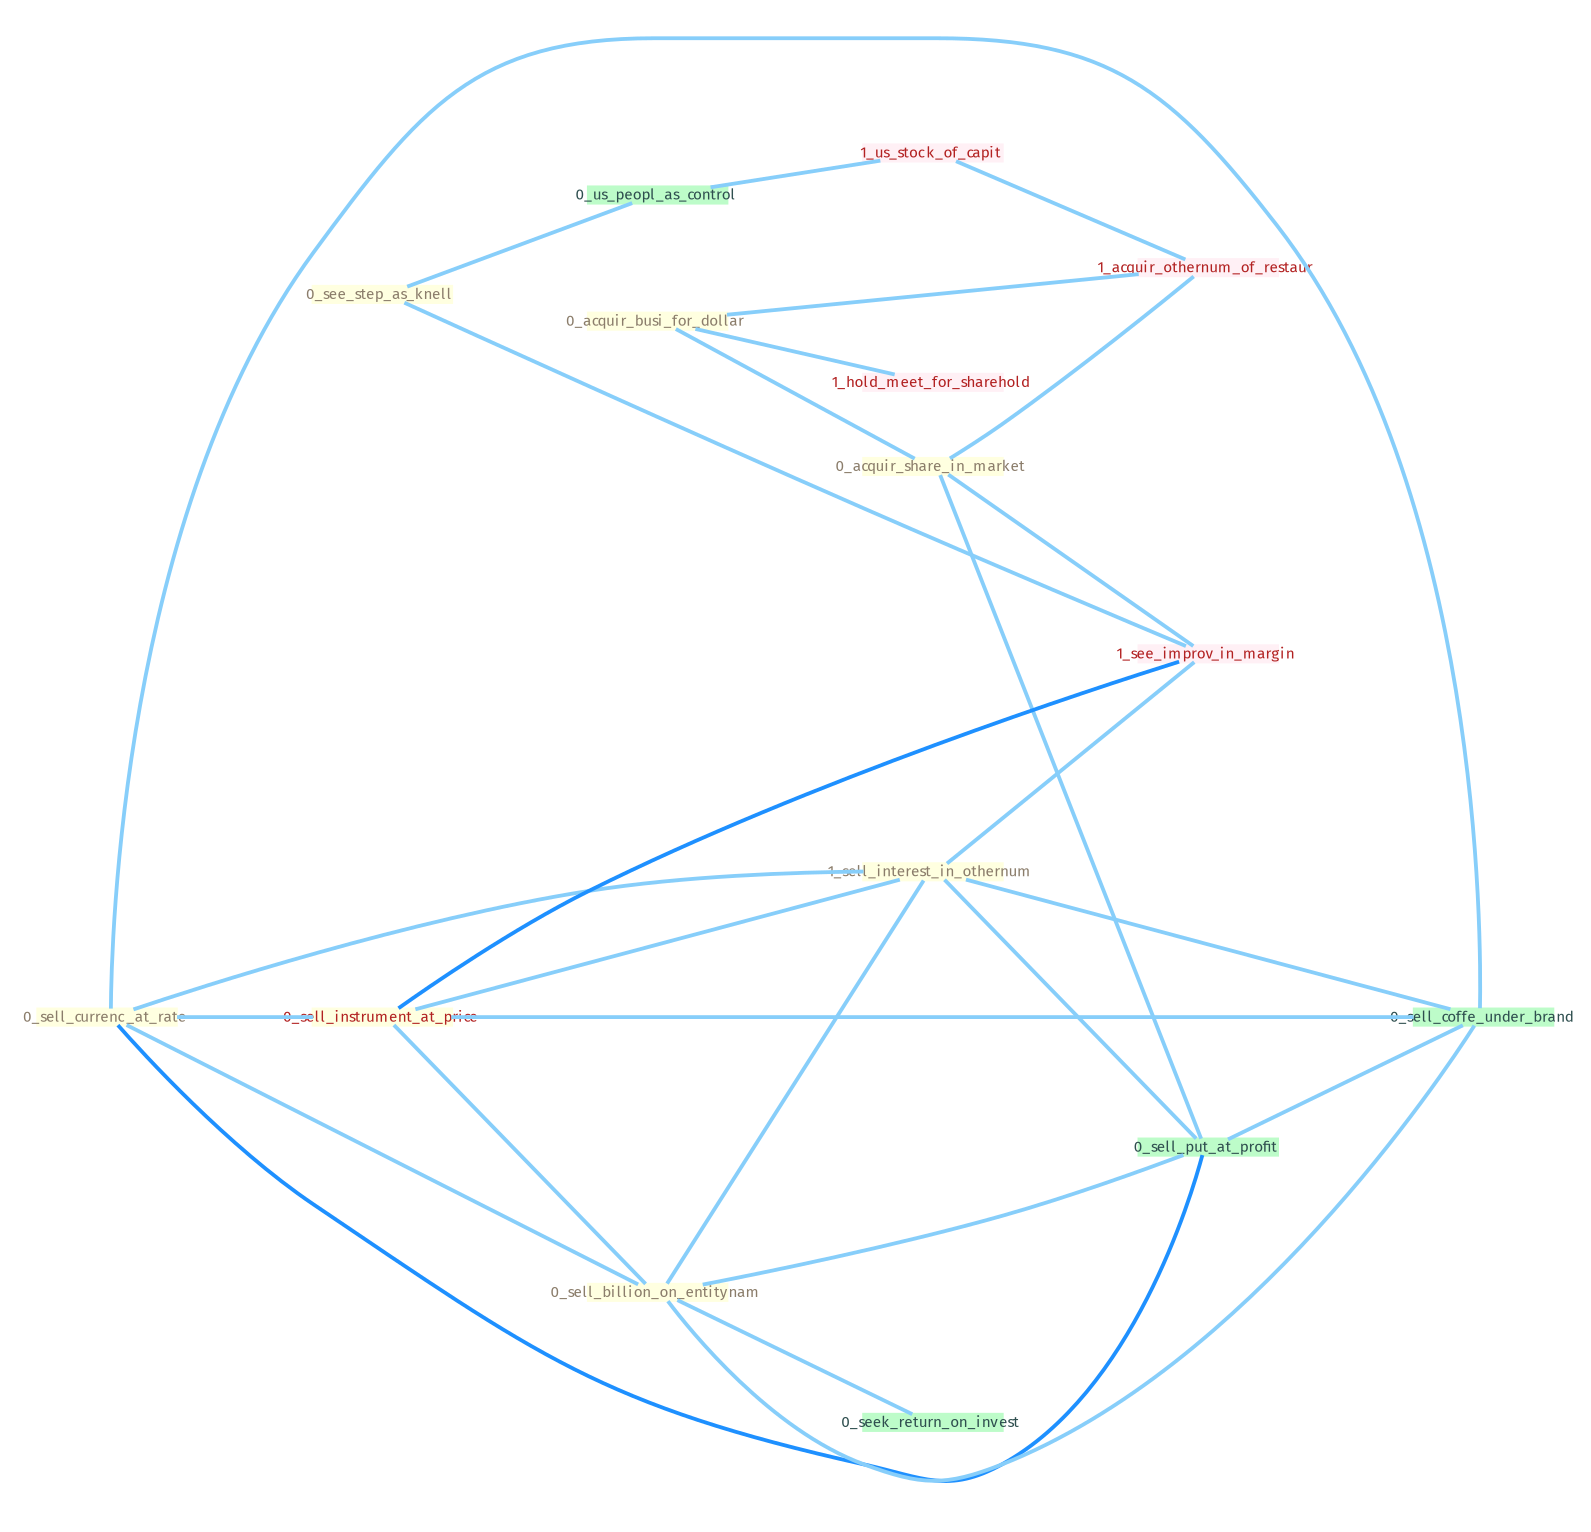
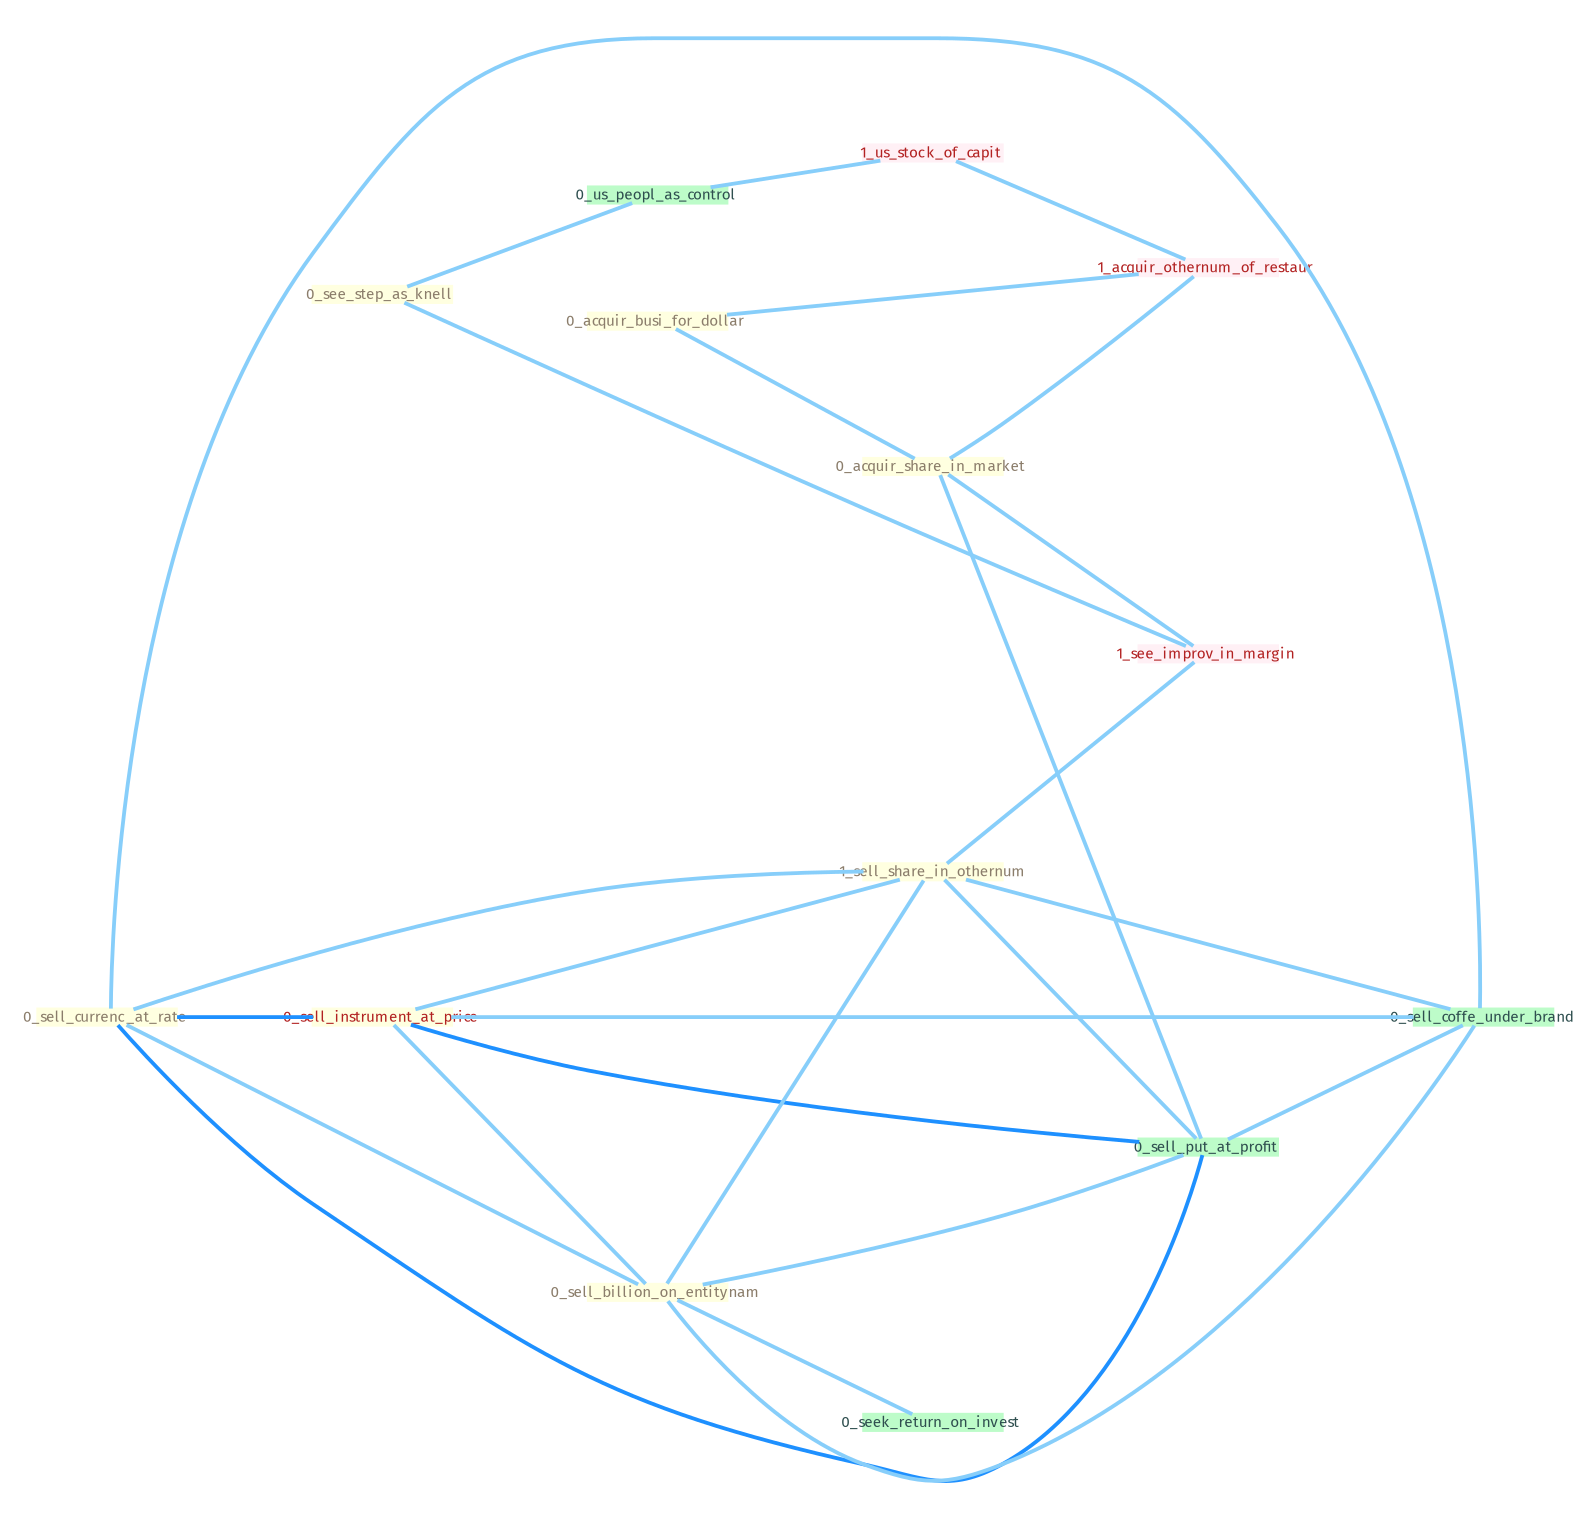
(933, 382) -> none
(776, 807) -> (754, 1098)
(933, 872) -> (933, 872)
(245, 1017) -> (245, 1017)
